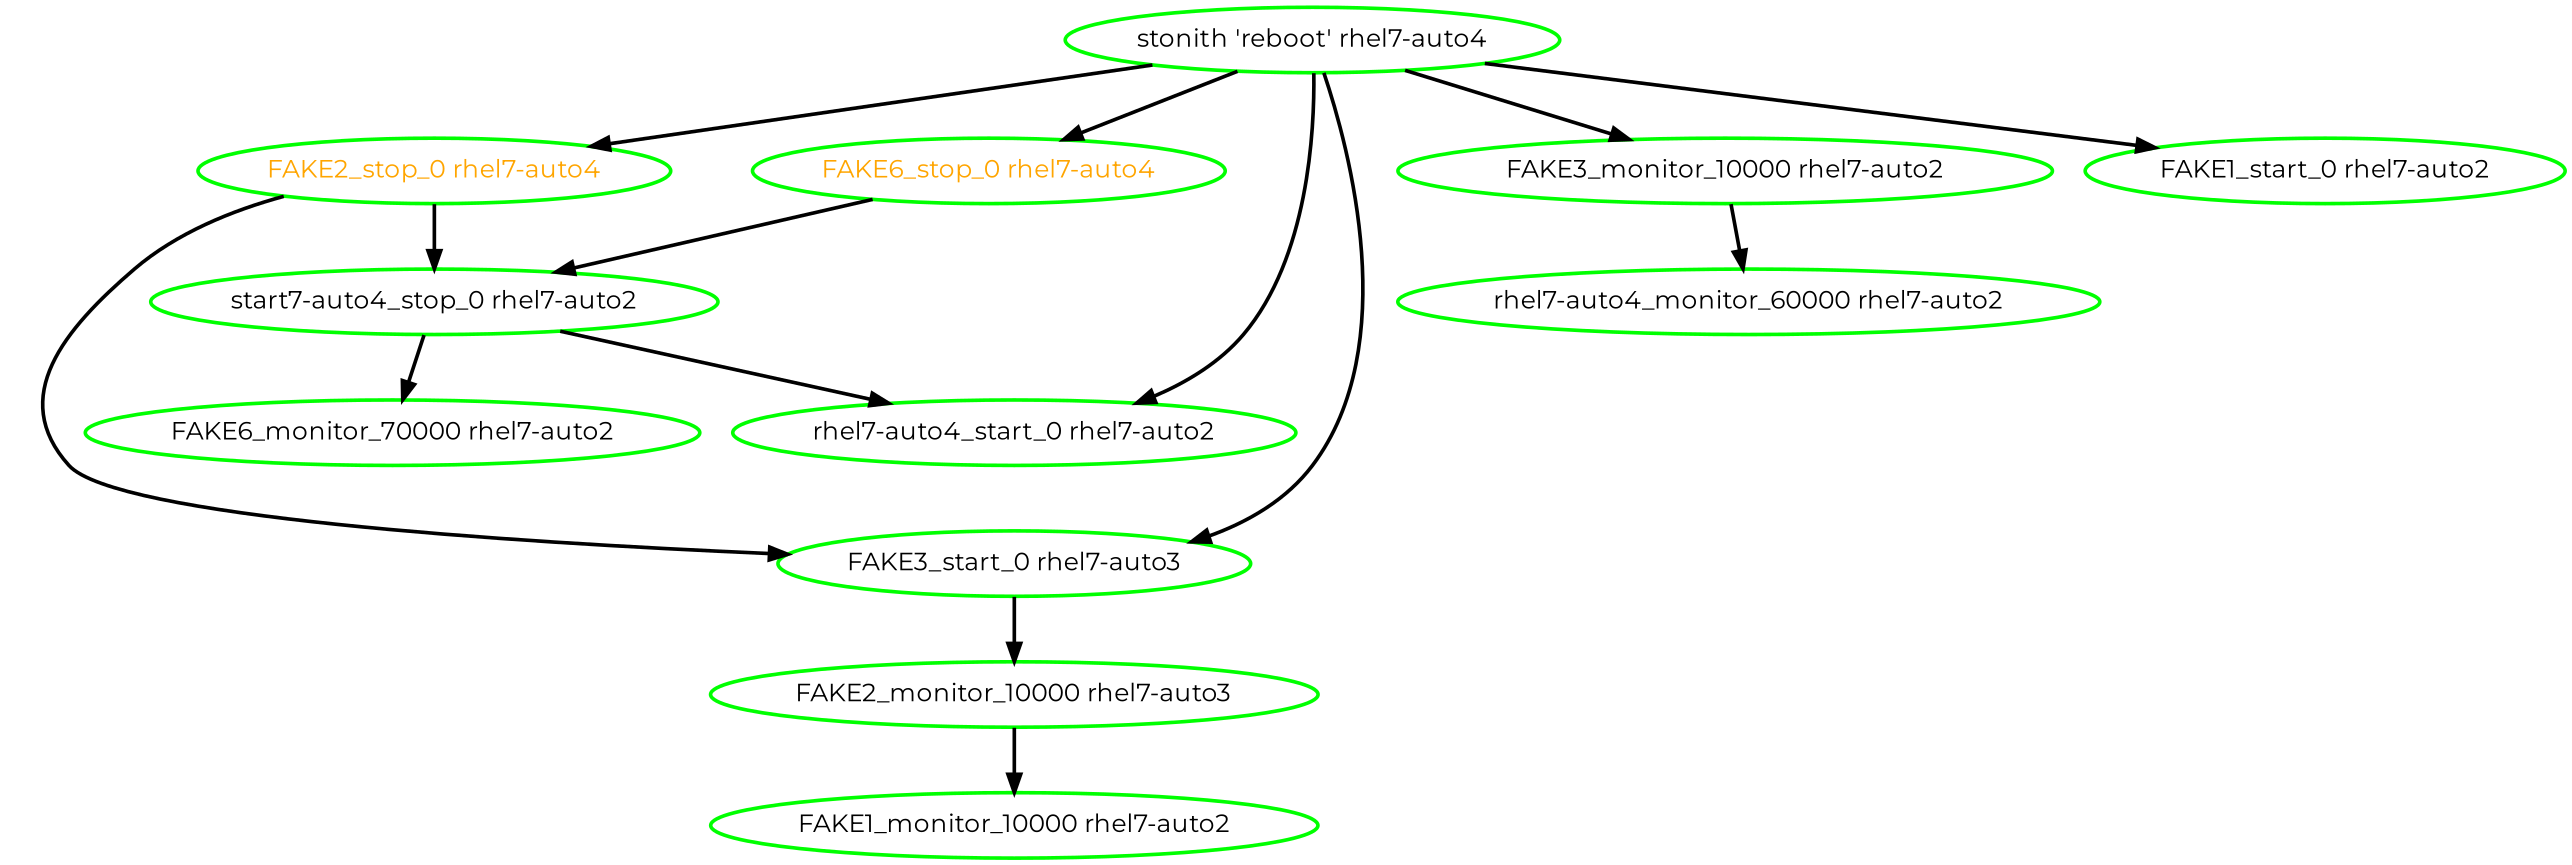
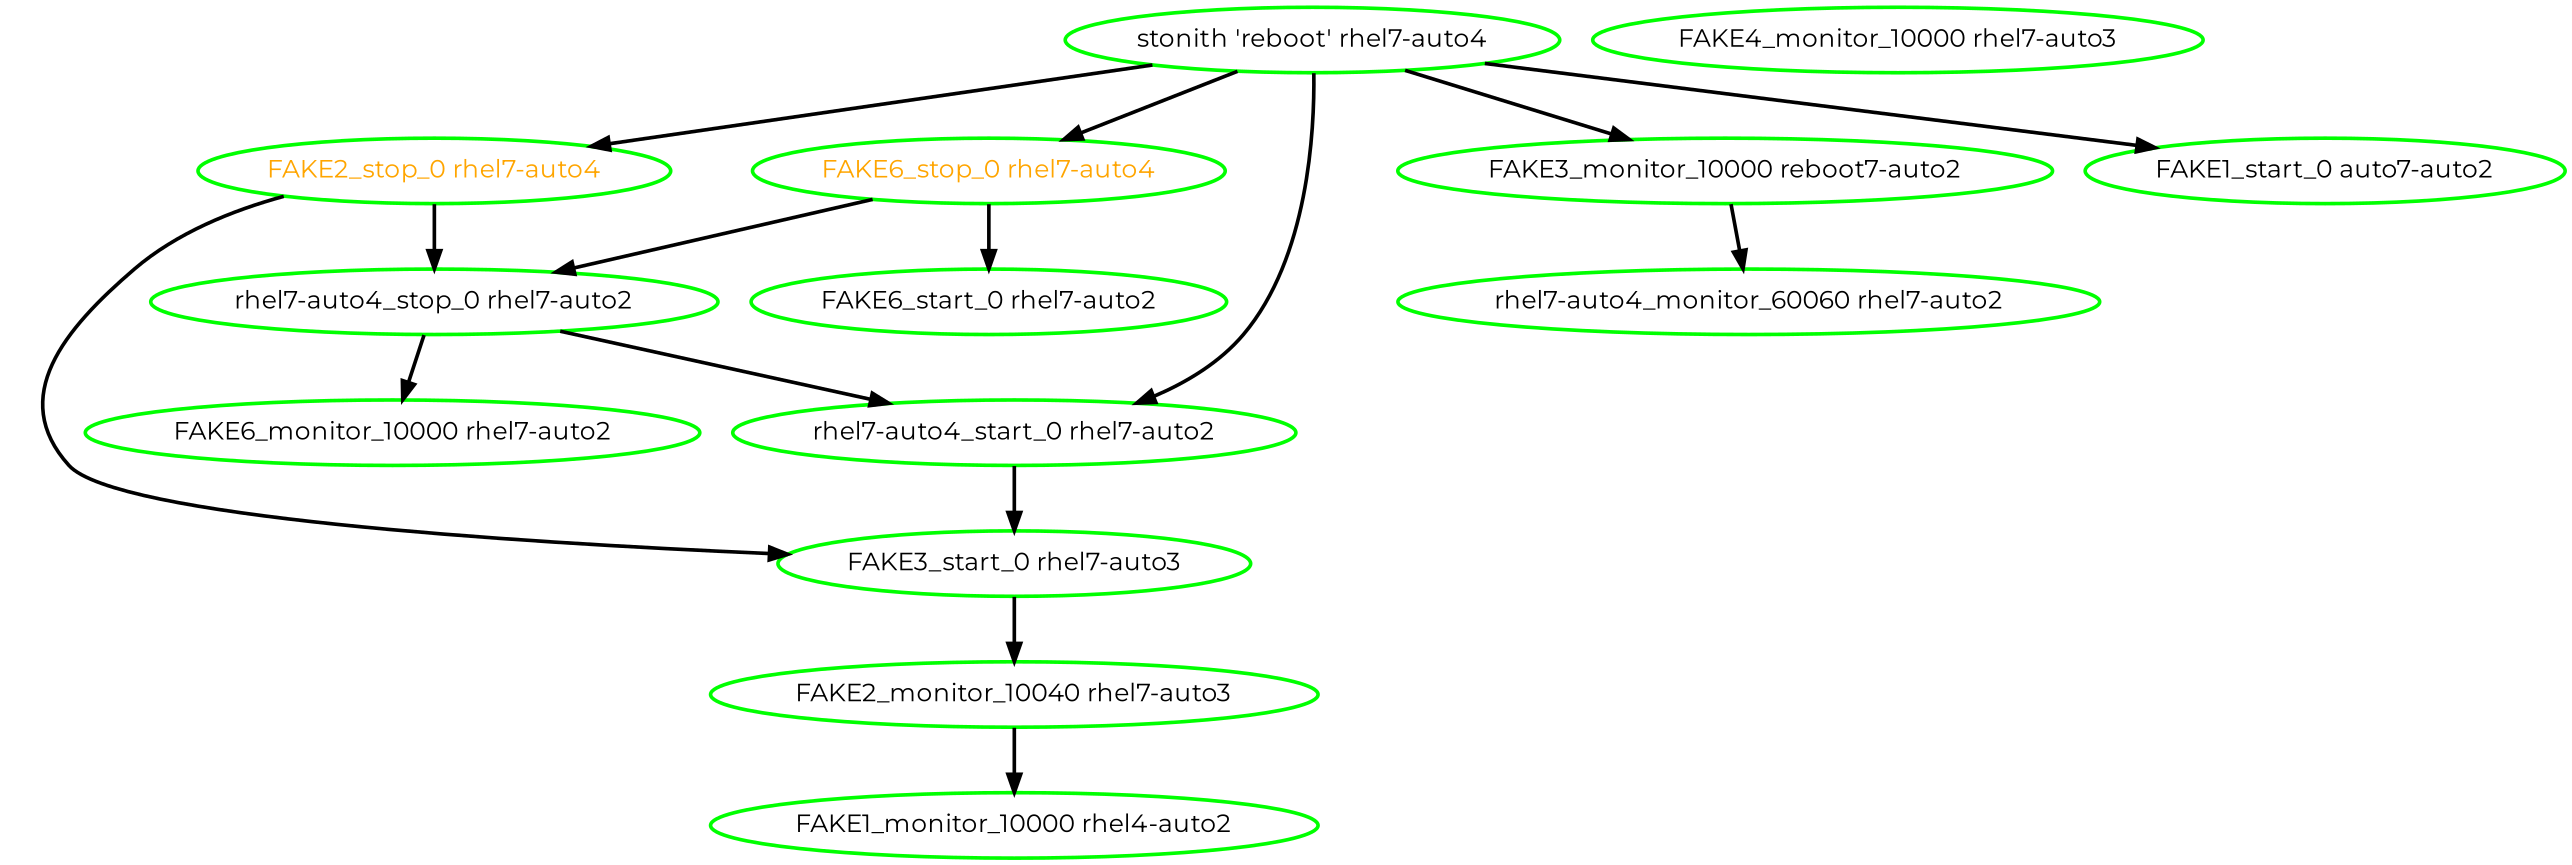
none -> (1898, 40)
(1725, 171) -> (1725, 171)
(2325, 171) -> (2325, 171)
(434, 302) -> (434, 302)
none -> (989, 302)
(1749, 302) -> (1749, 302)
(1359, 335) -> (1014, 489)
(393, 433) -> (393, 433)
(1014, 694) -> (1014, 694)
(1014, 825) -> (1014, 825)
